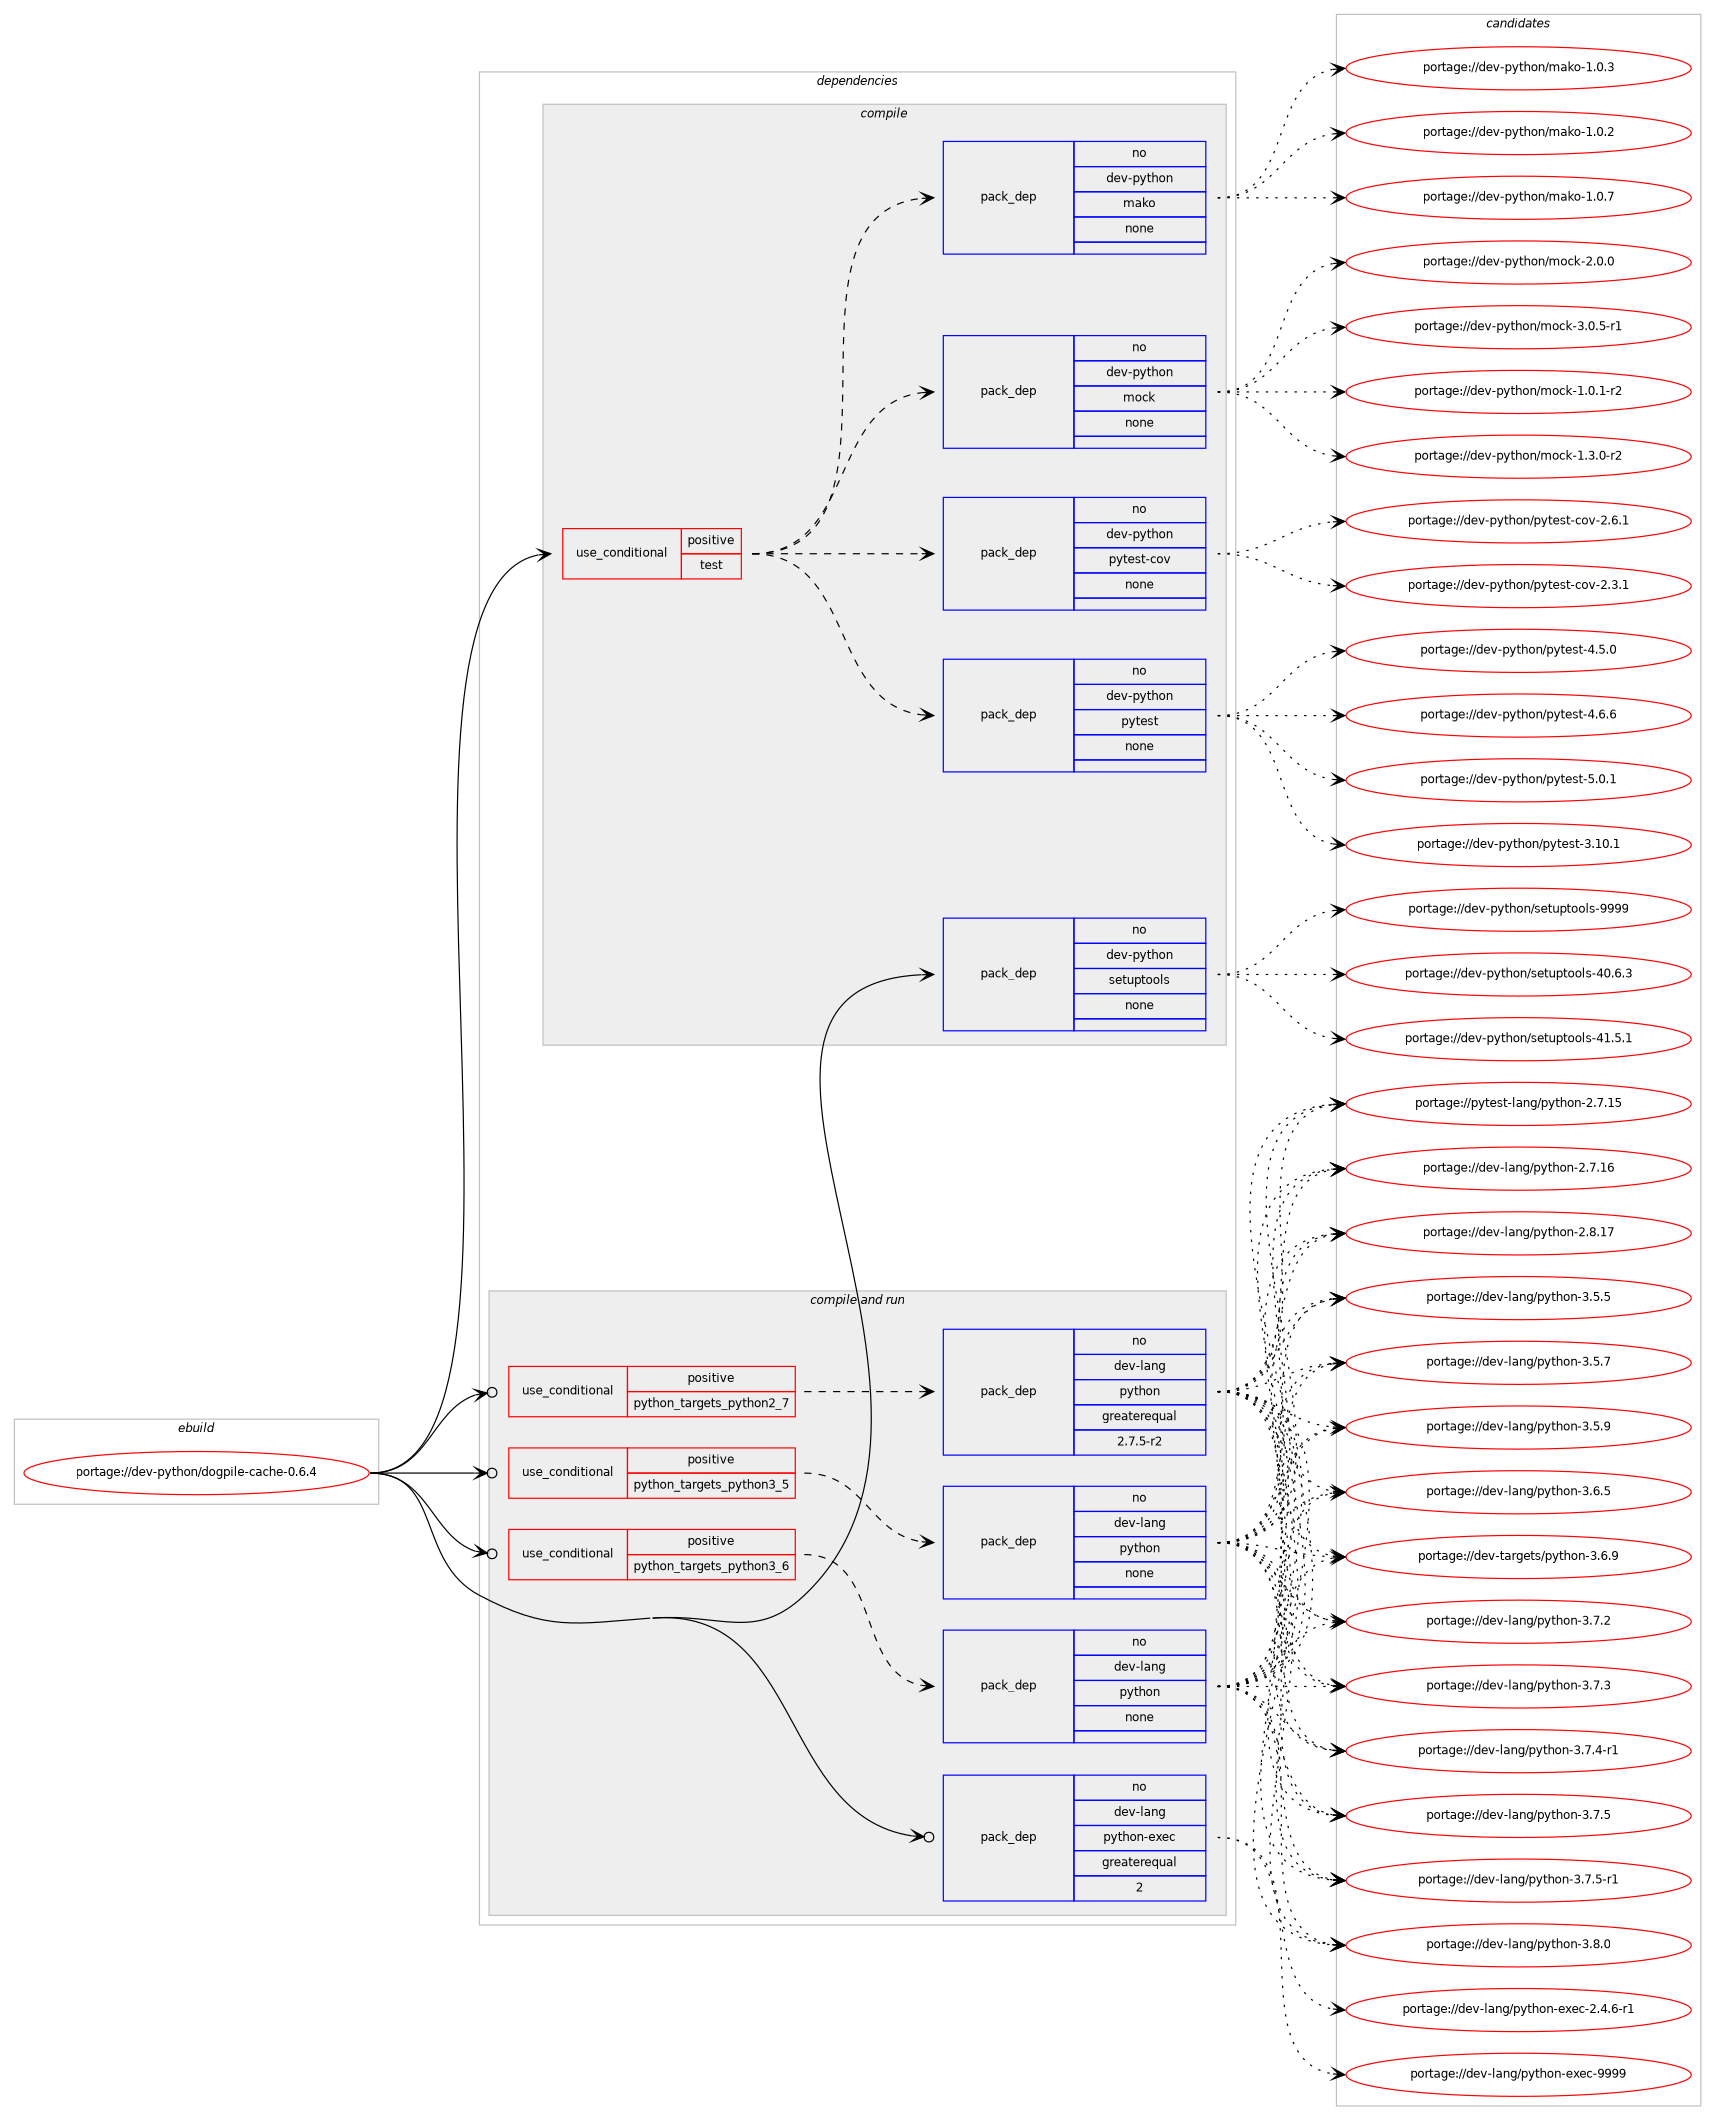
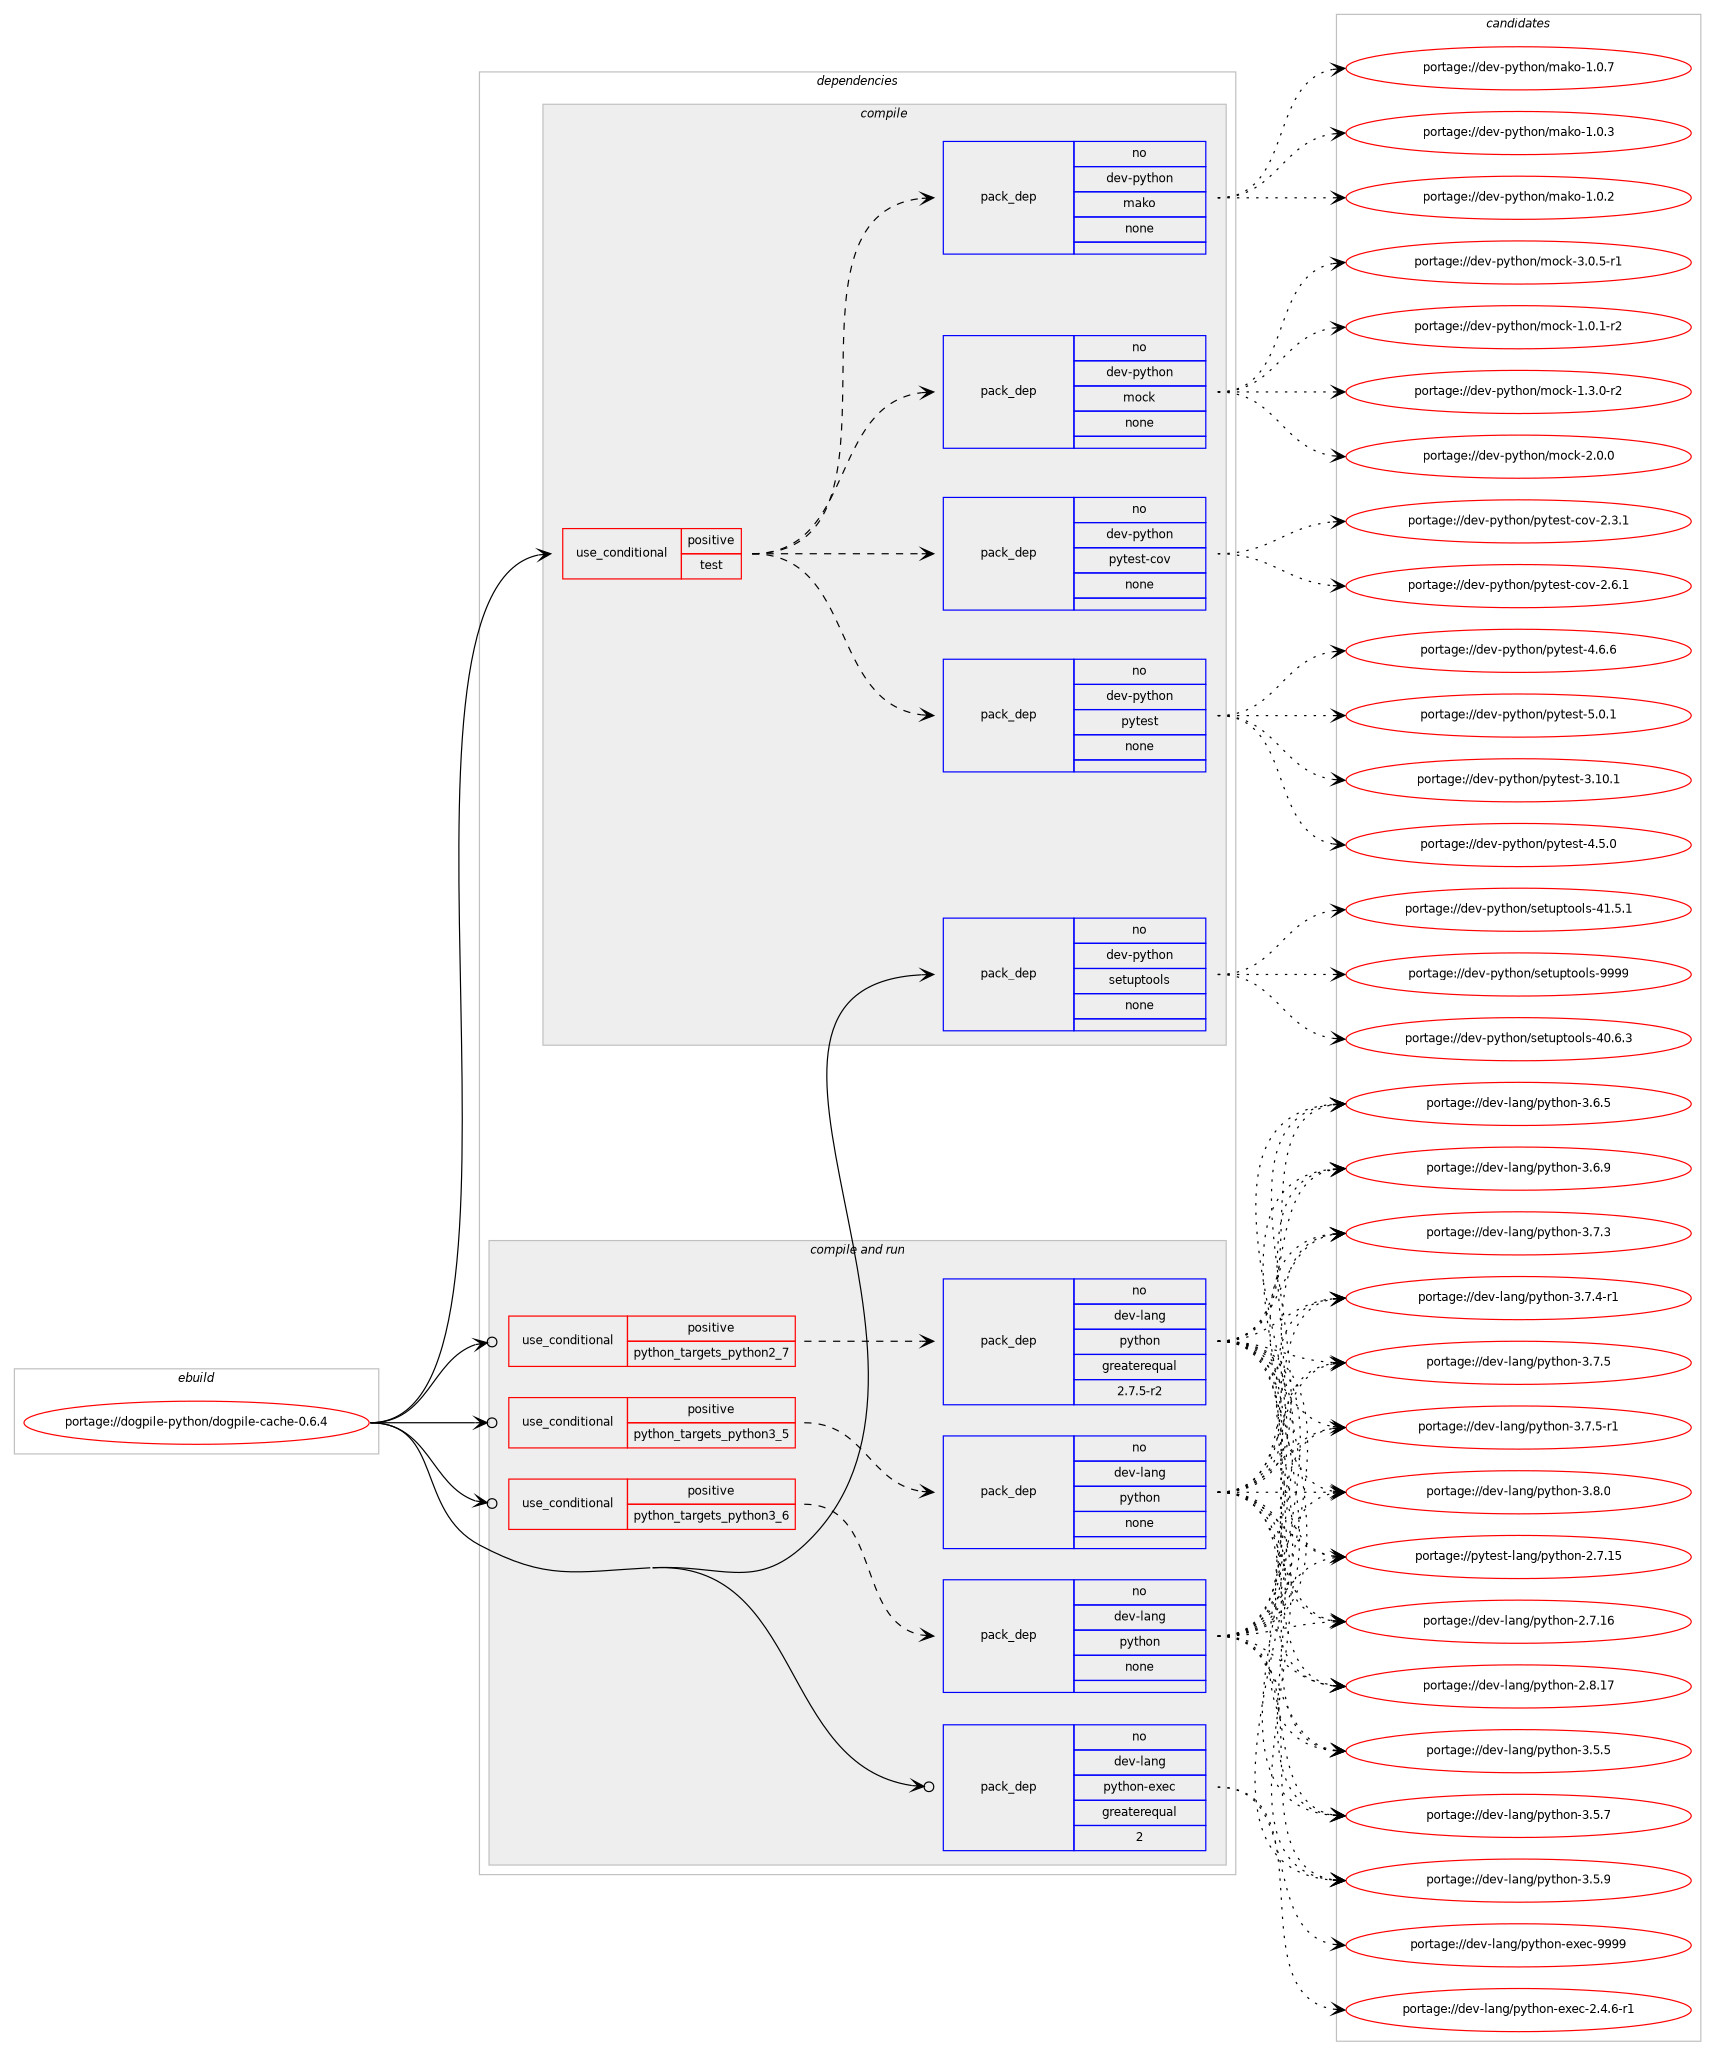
(197, 1473) -> (197, 1423)
(1519, 1557) -> (1519, 1169)
(1519, 1622) -> none
